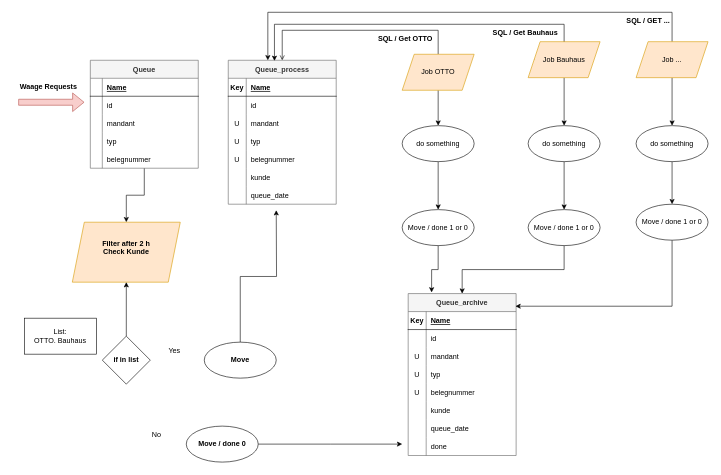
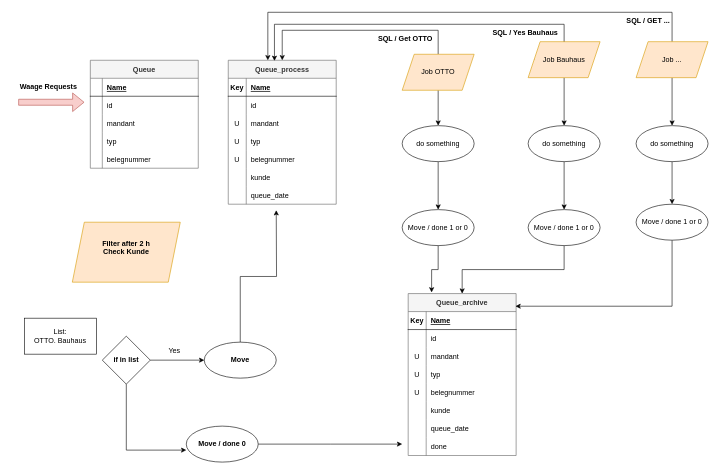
(526, 33) -> (526, 33)
(282, 56) -> (282, 54)
(126, 195) -> none
(126, 287) -> (198, 360)
(156, 435) -> none
none -> (126, 449)
